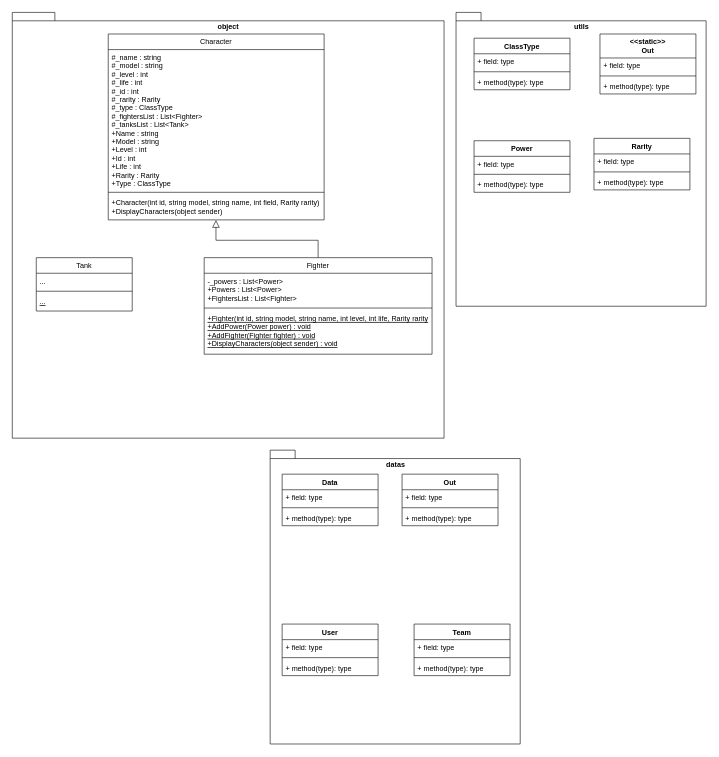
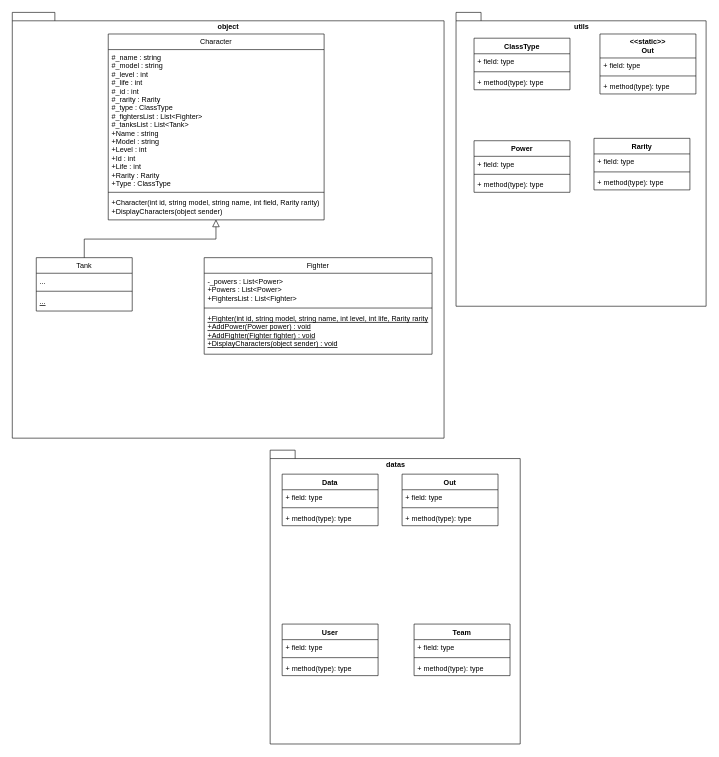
none -> (140, 239)
(276, 240) -> none
